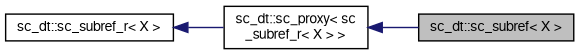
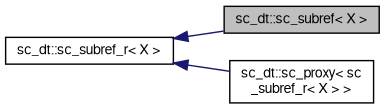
(401, 27) -> (206, 34)
